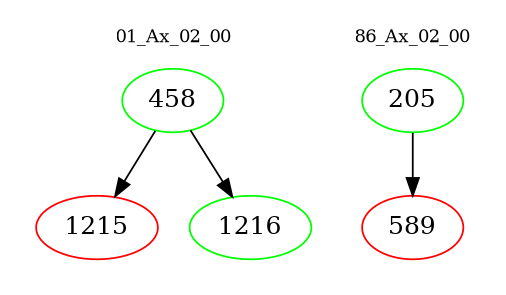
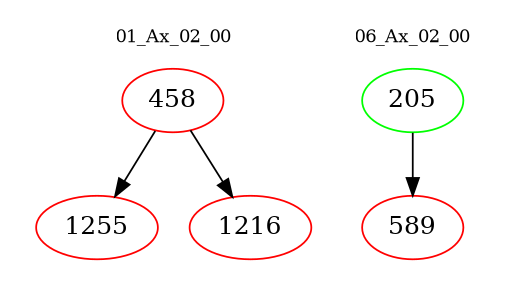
(413, 38) -> (413, 38)
(173, 101) -> (173, 101)
(97, 228) -> (97, 228)
(250, 228) -> (250, 228)
